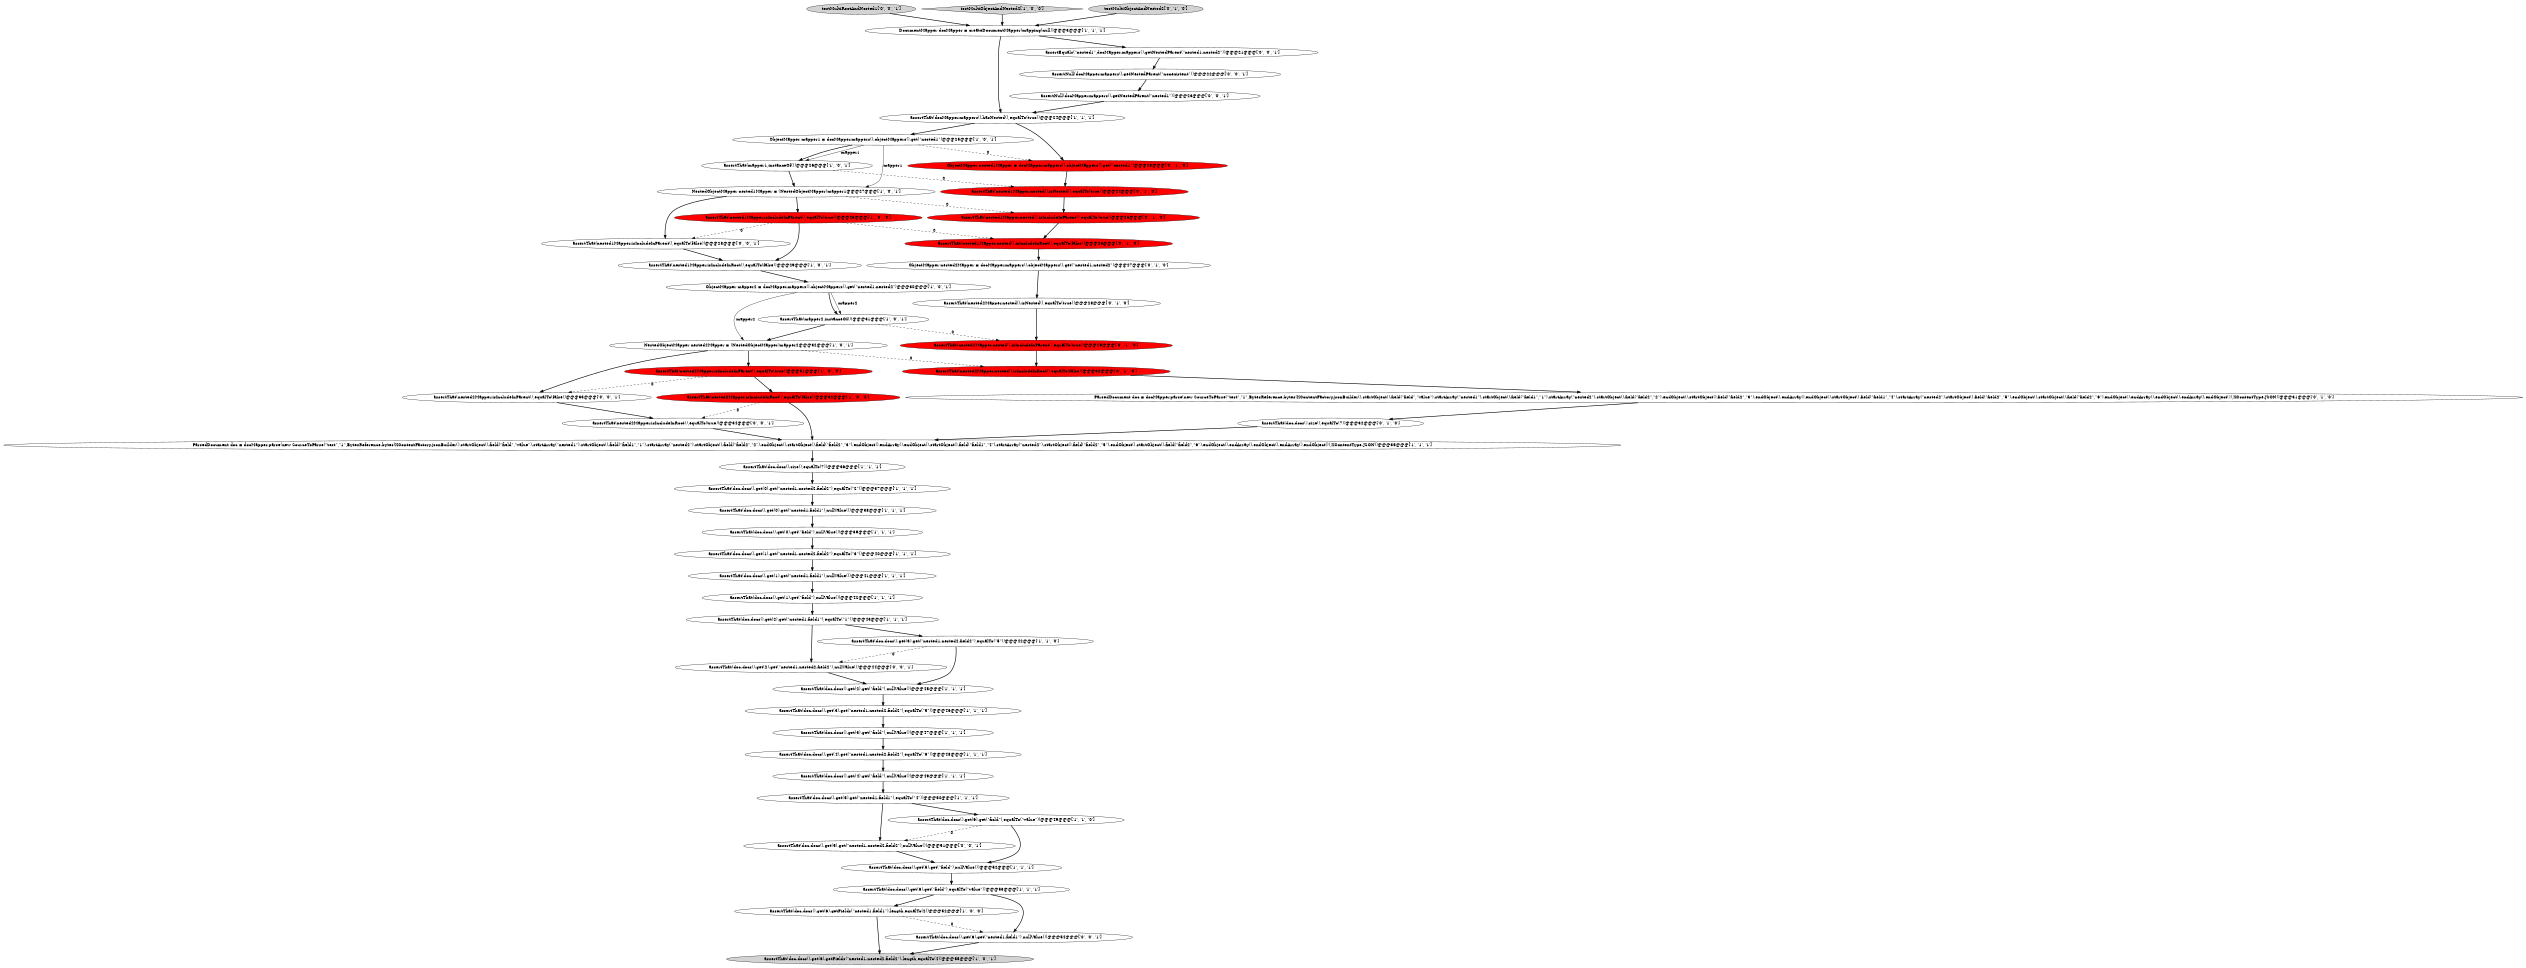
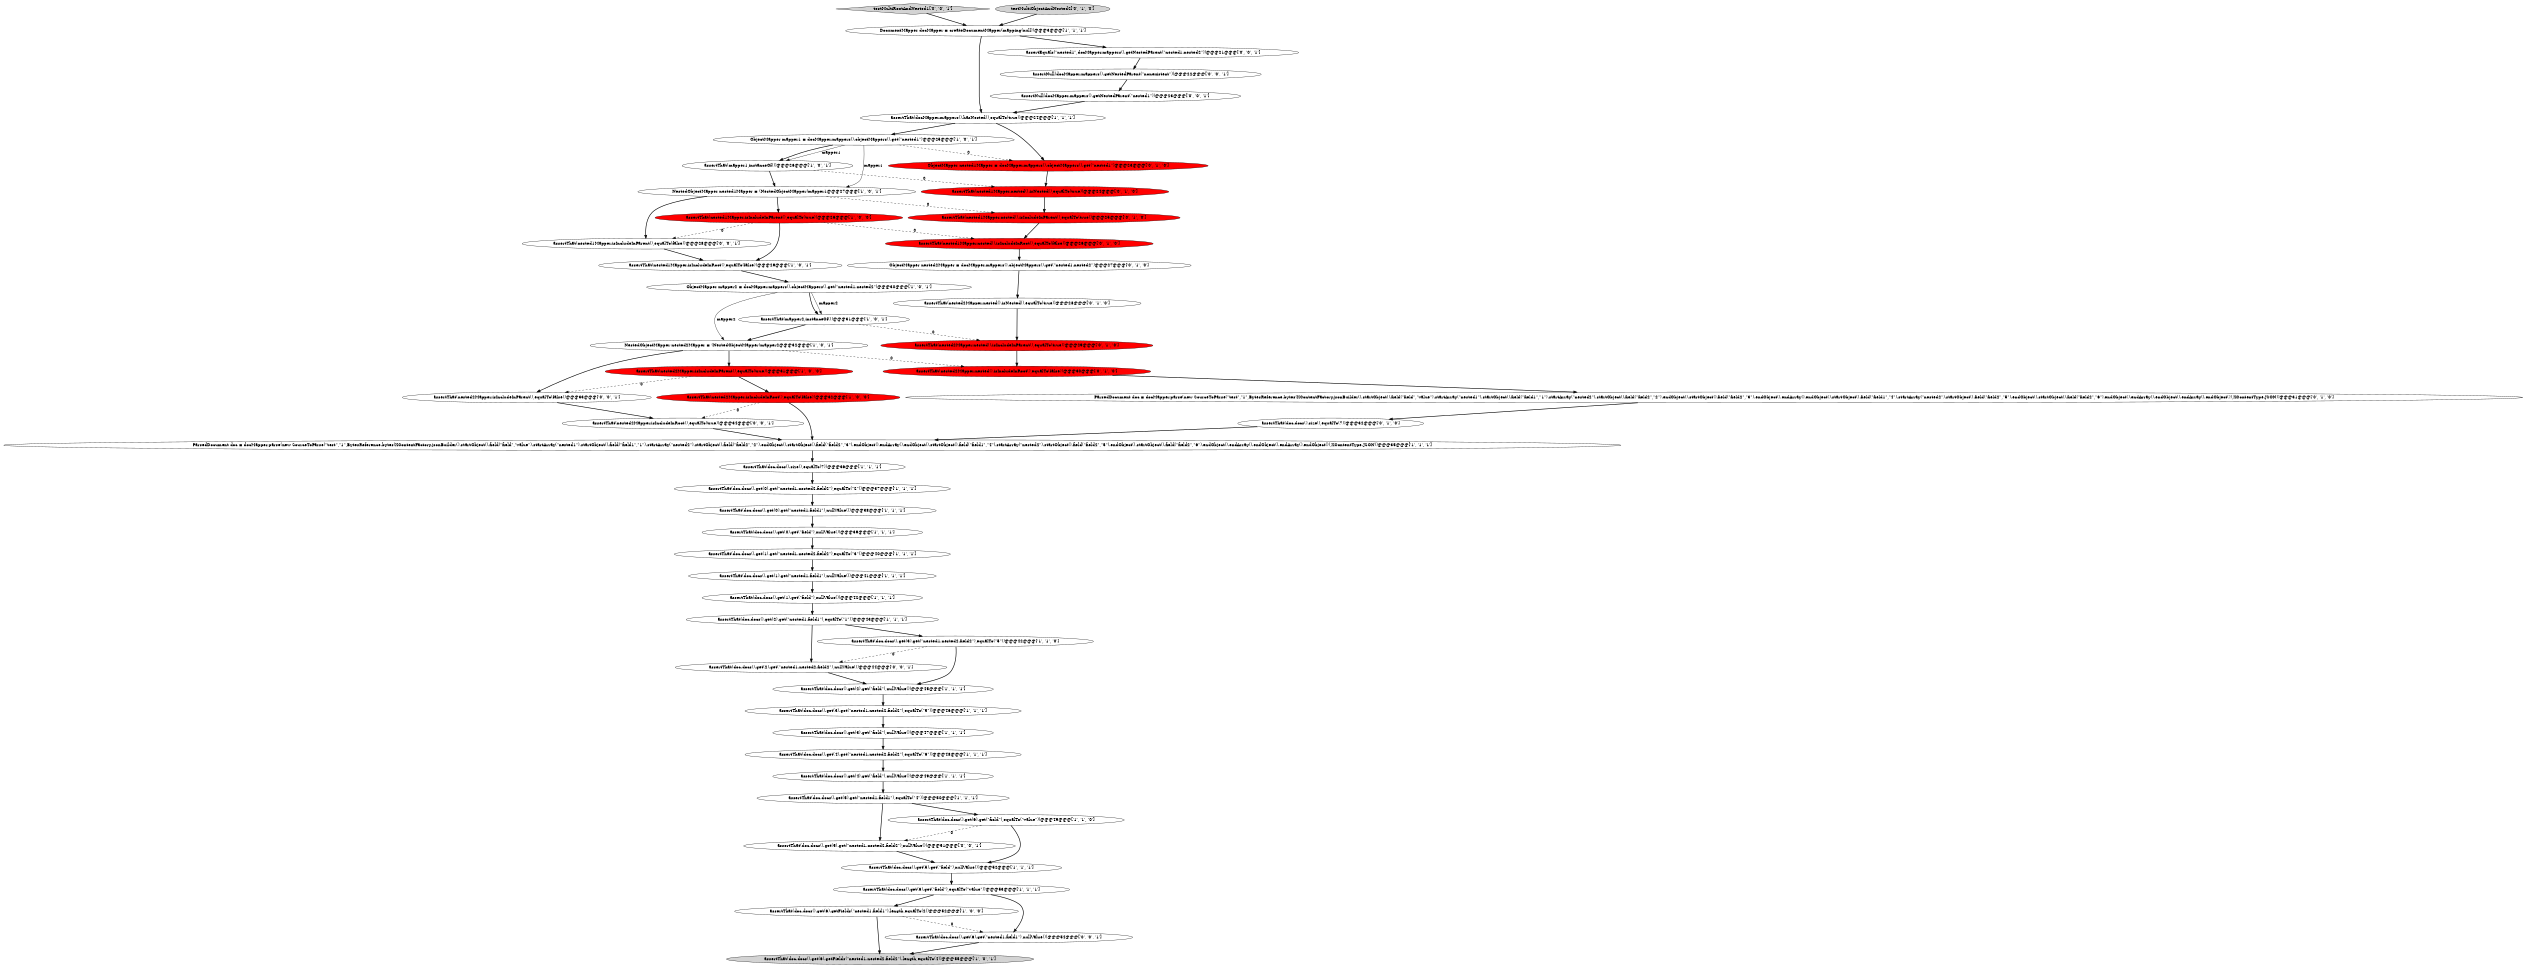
(861, 9) -> (913, 9)
(1002, 9) -> none
